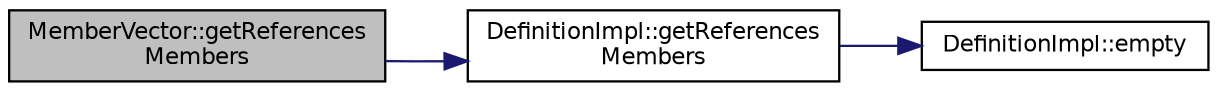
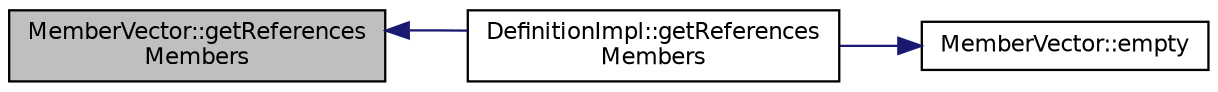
(1065, 46) -> (1065, 46)
(415, 61) -> (438, 30)
